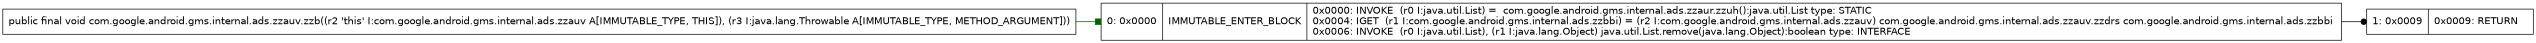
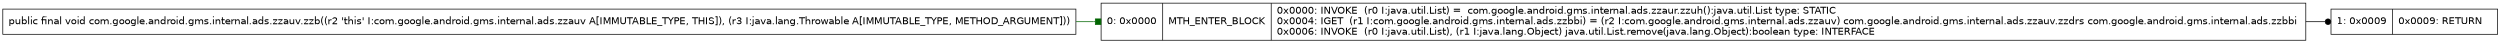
(1235, 21) -> (1217, 21)
